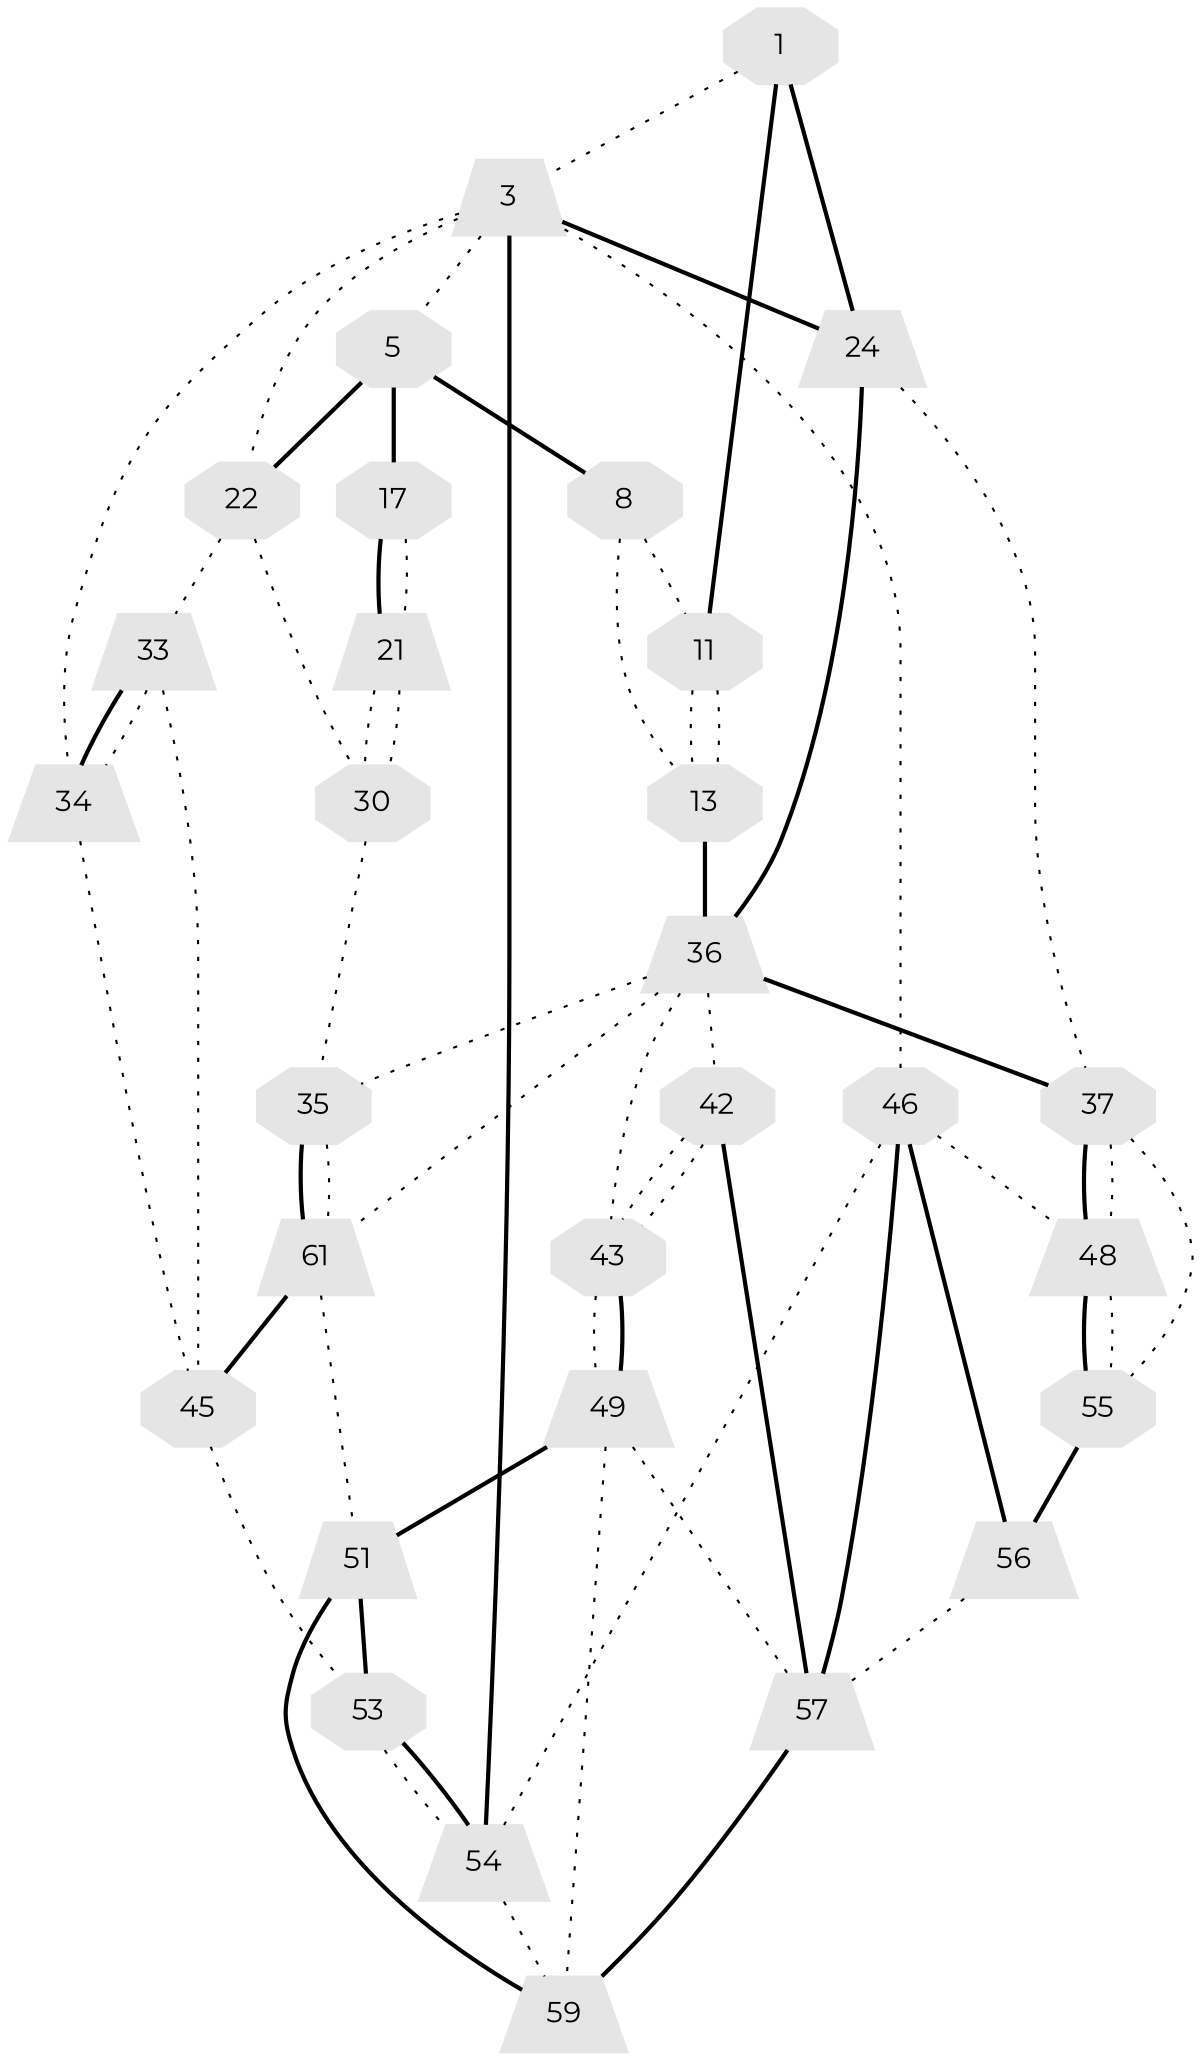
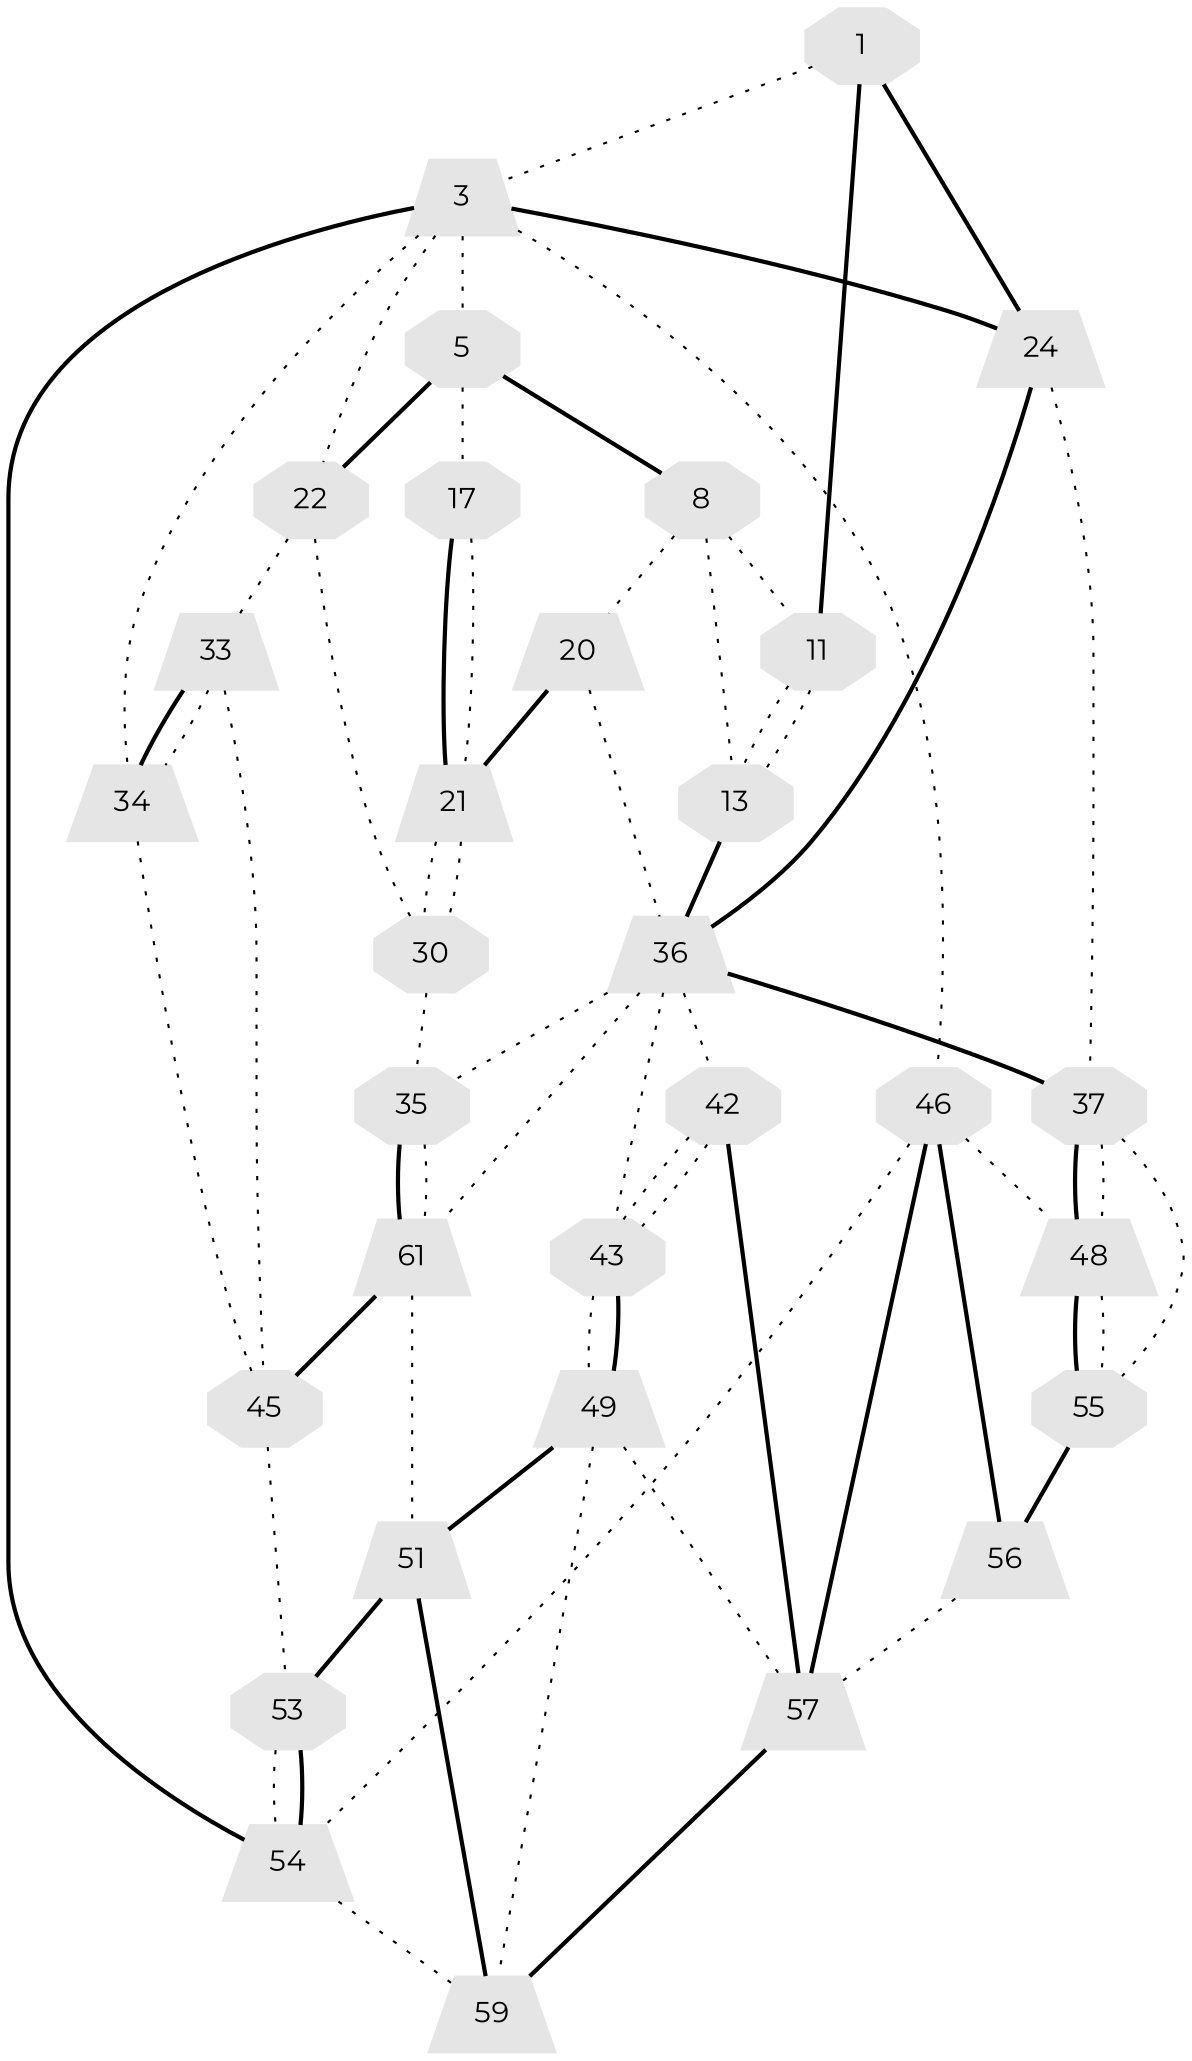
(394, 425) -> (463, 425)
none -> (578, 652)
